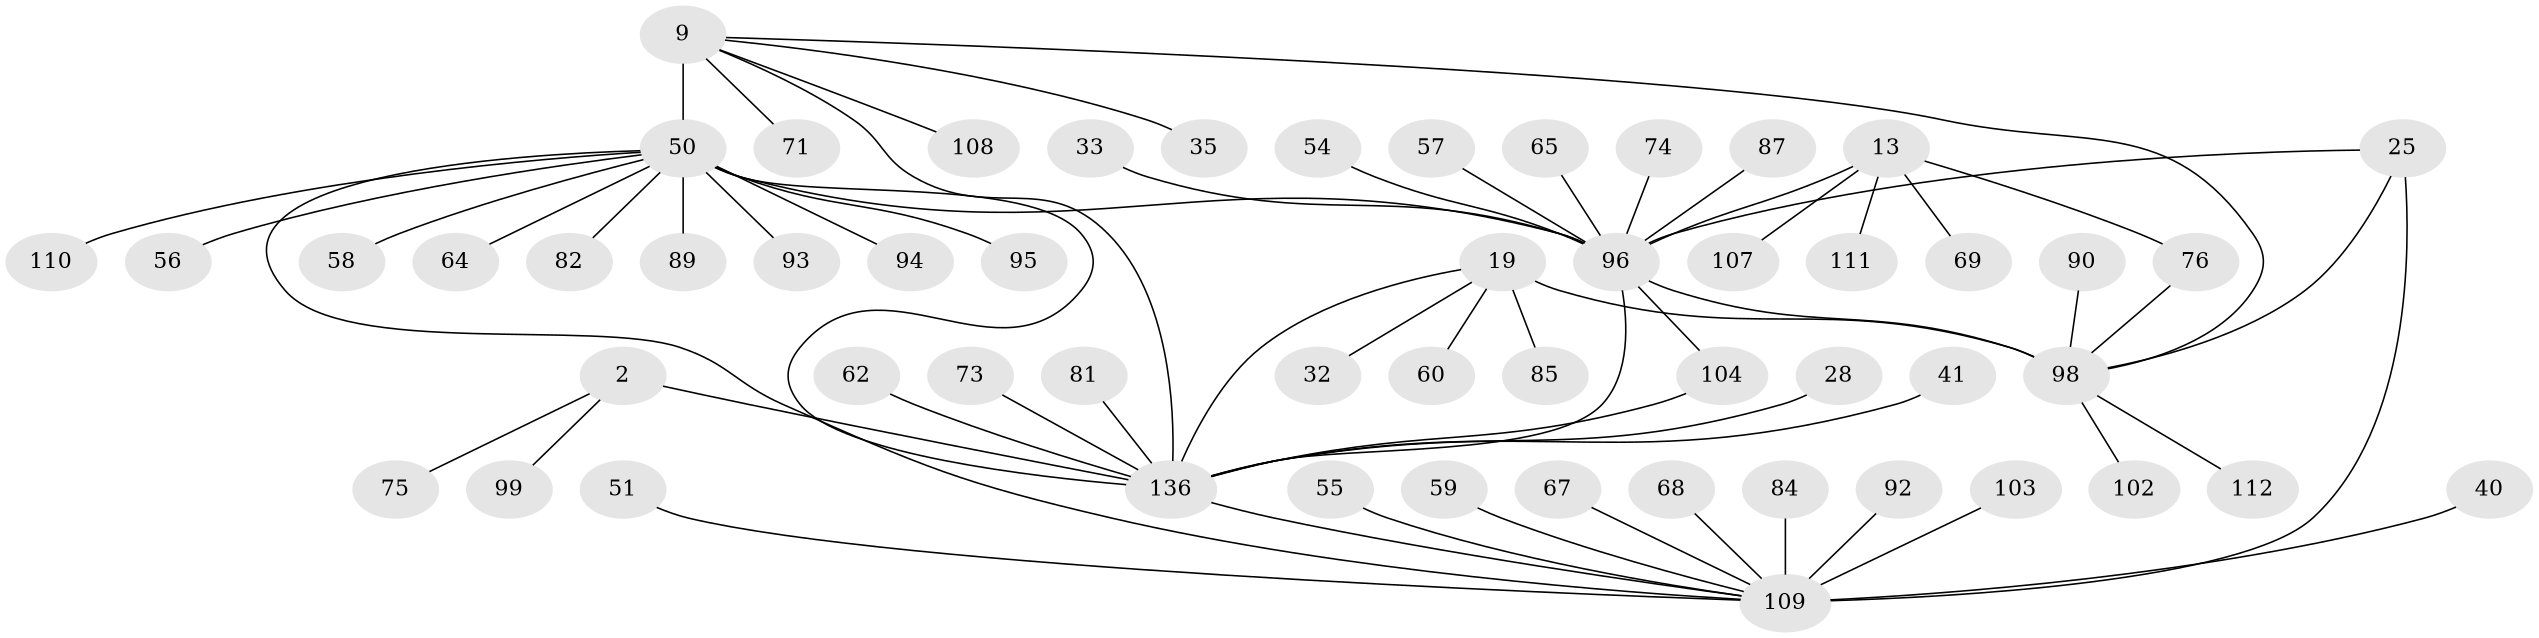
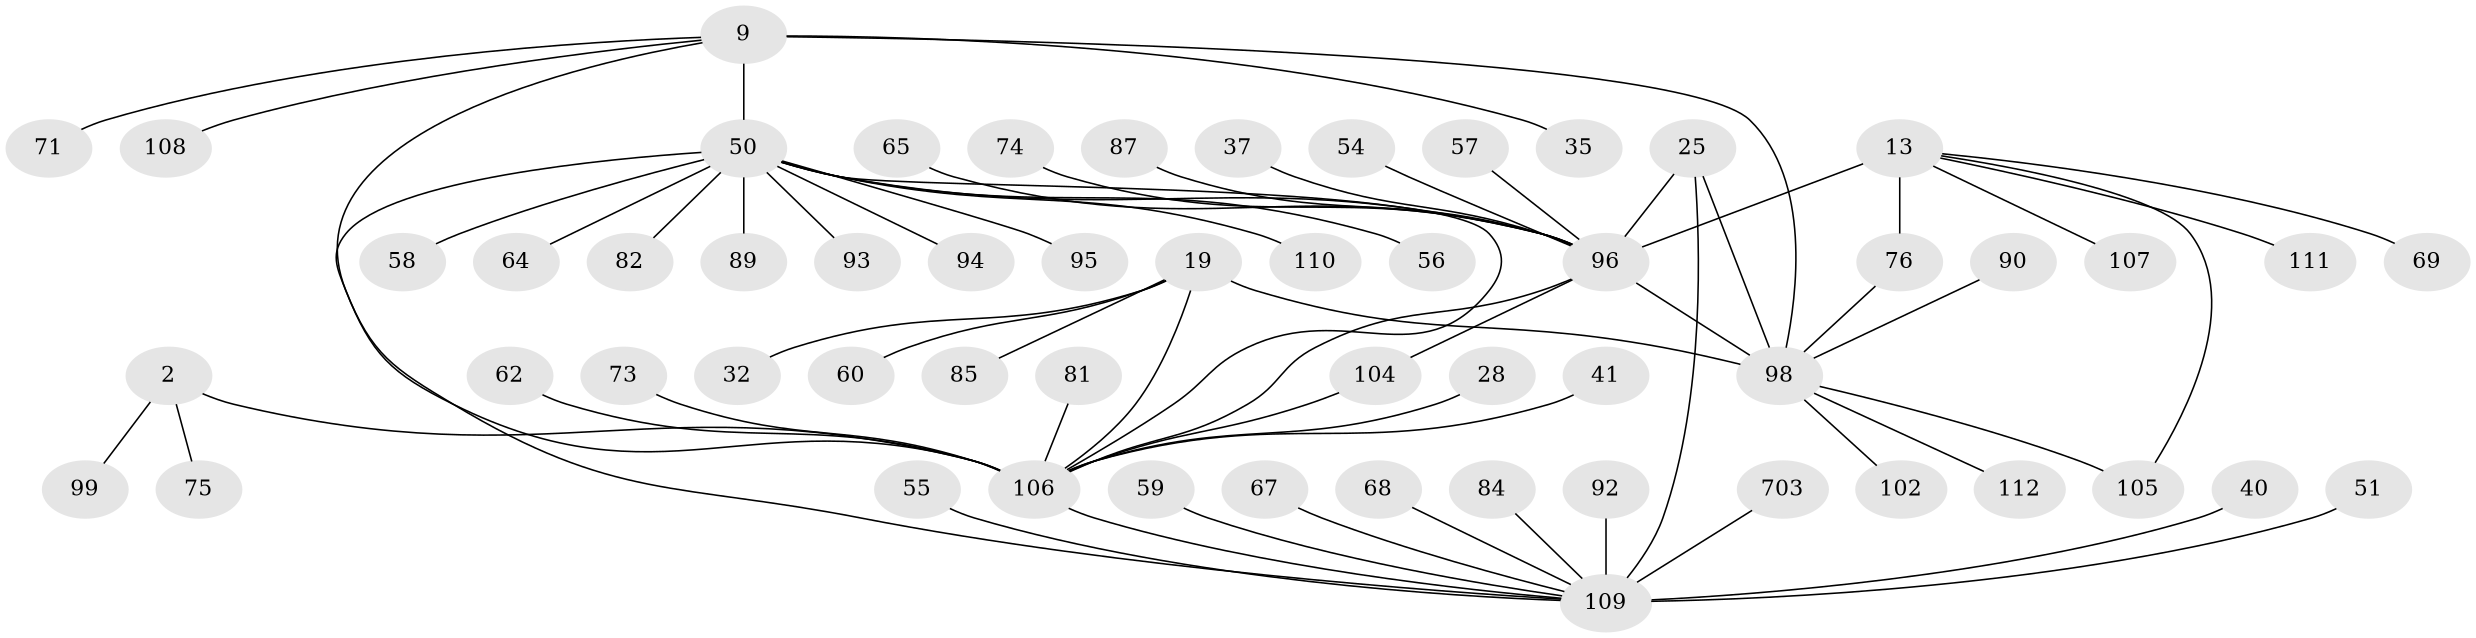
(1091, 148) -> (1238, 148)
(1171, 490) -> (1034, 490)
(2016, 490) -> (1783, 490)
none -> (2138, 490)
